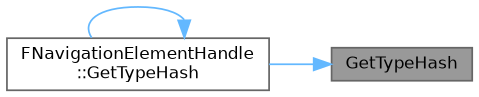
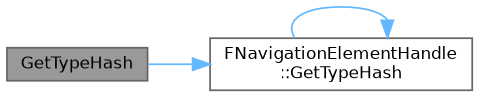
(291, 64) -> (170, 64)
